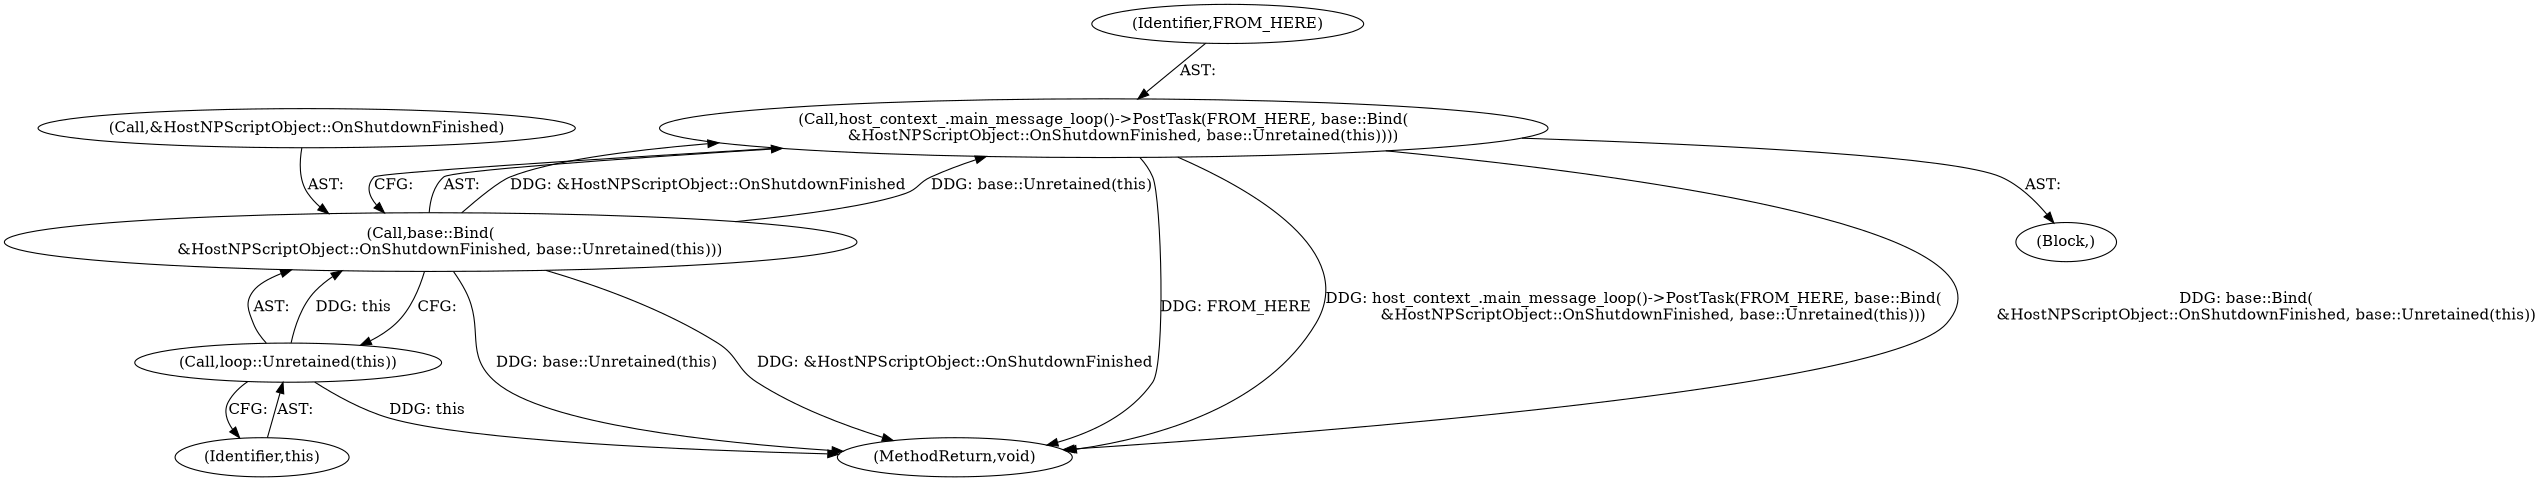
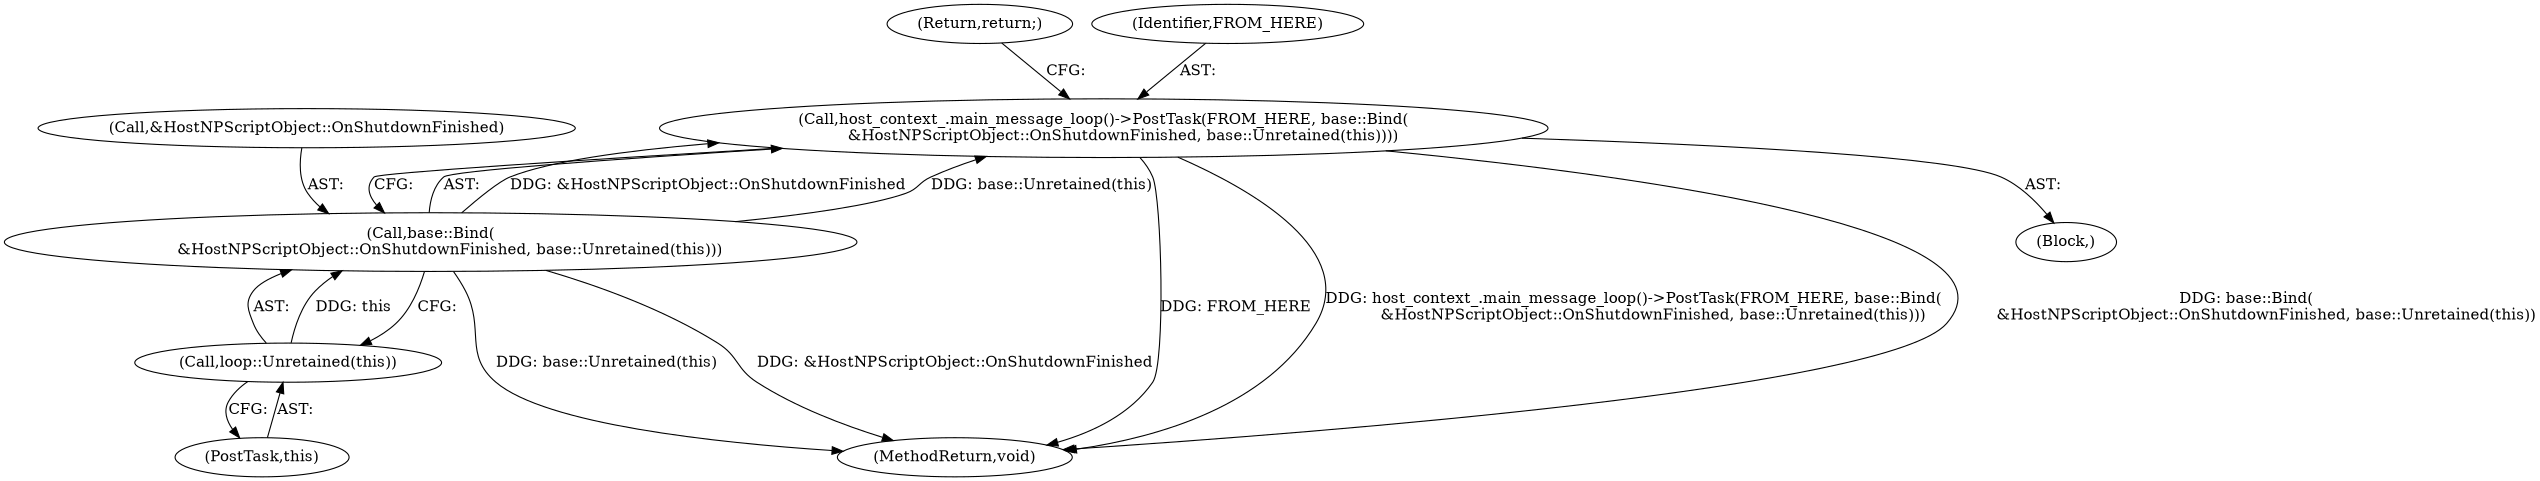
none -> (980, 24)
(566, 442) -> none
(262, 457) -> (262, 457)
